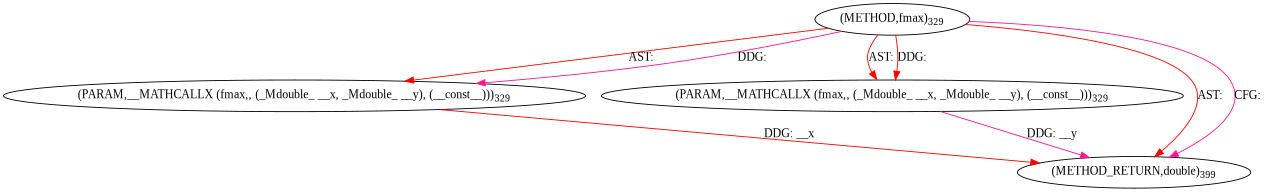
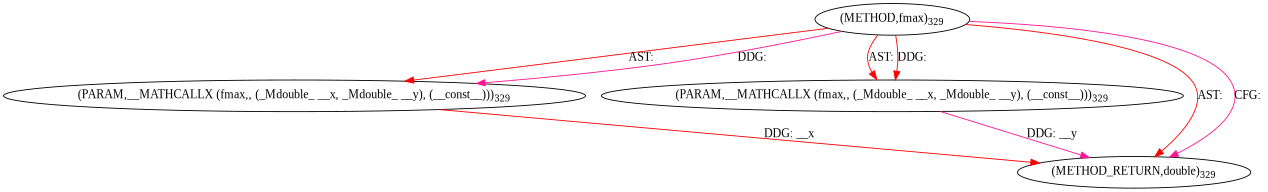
(1208, 171) -> (1208, 171)
